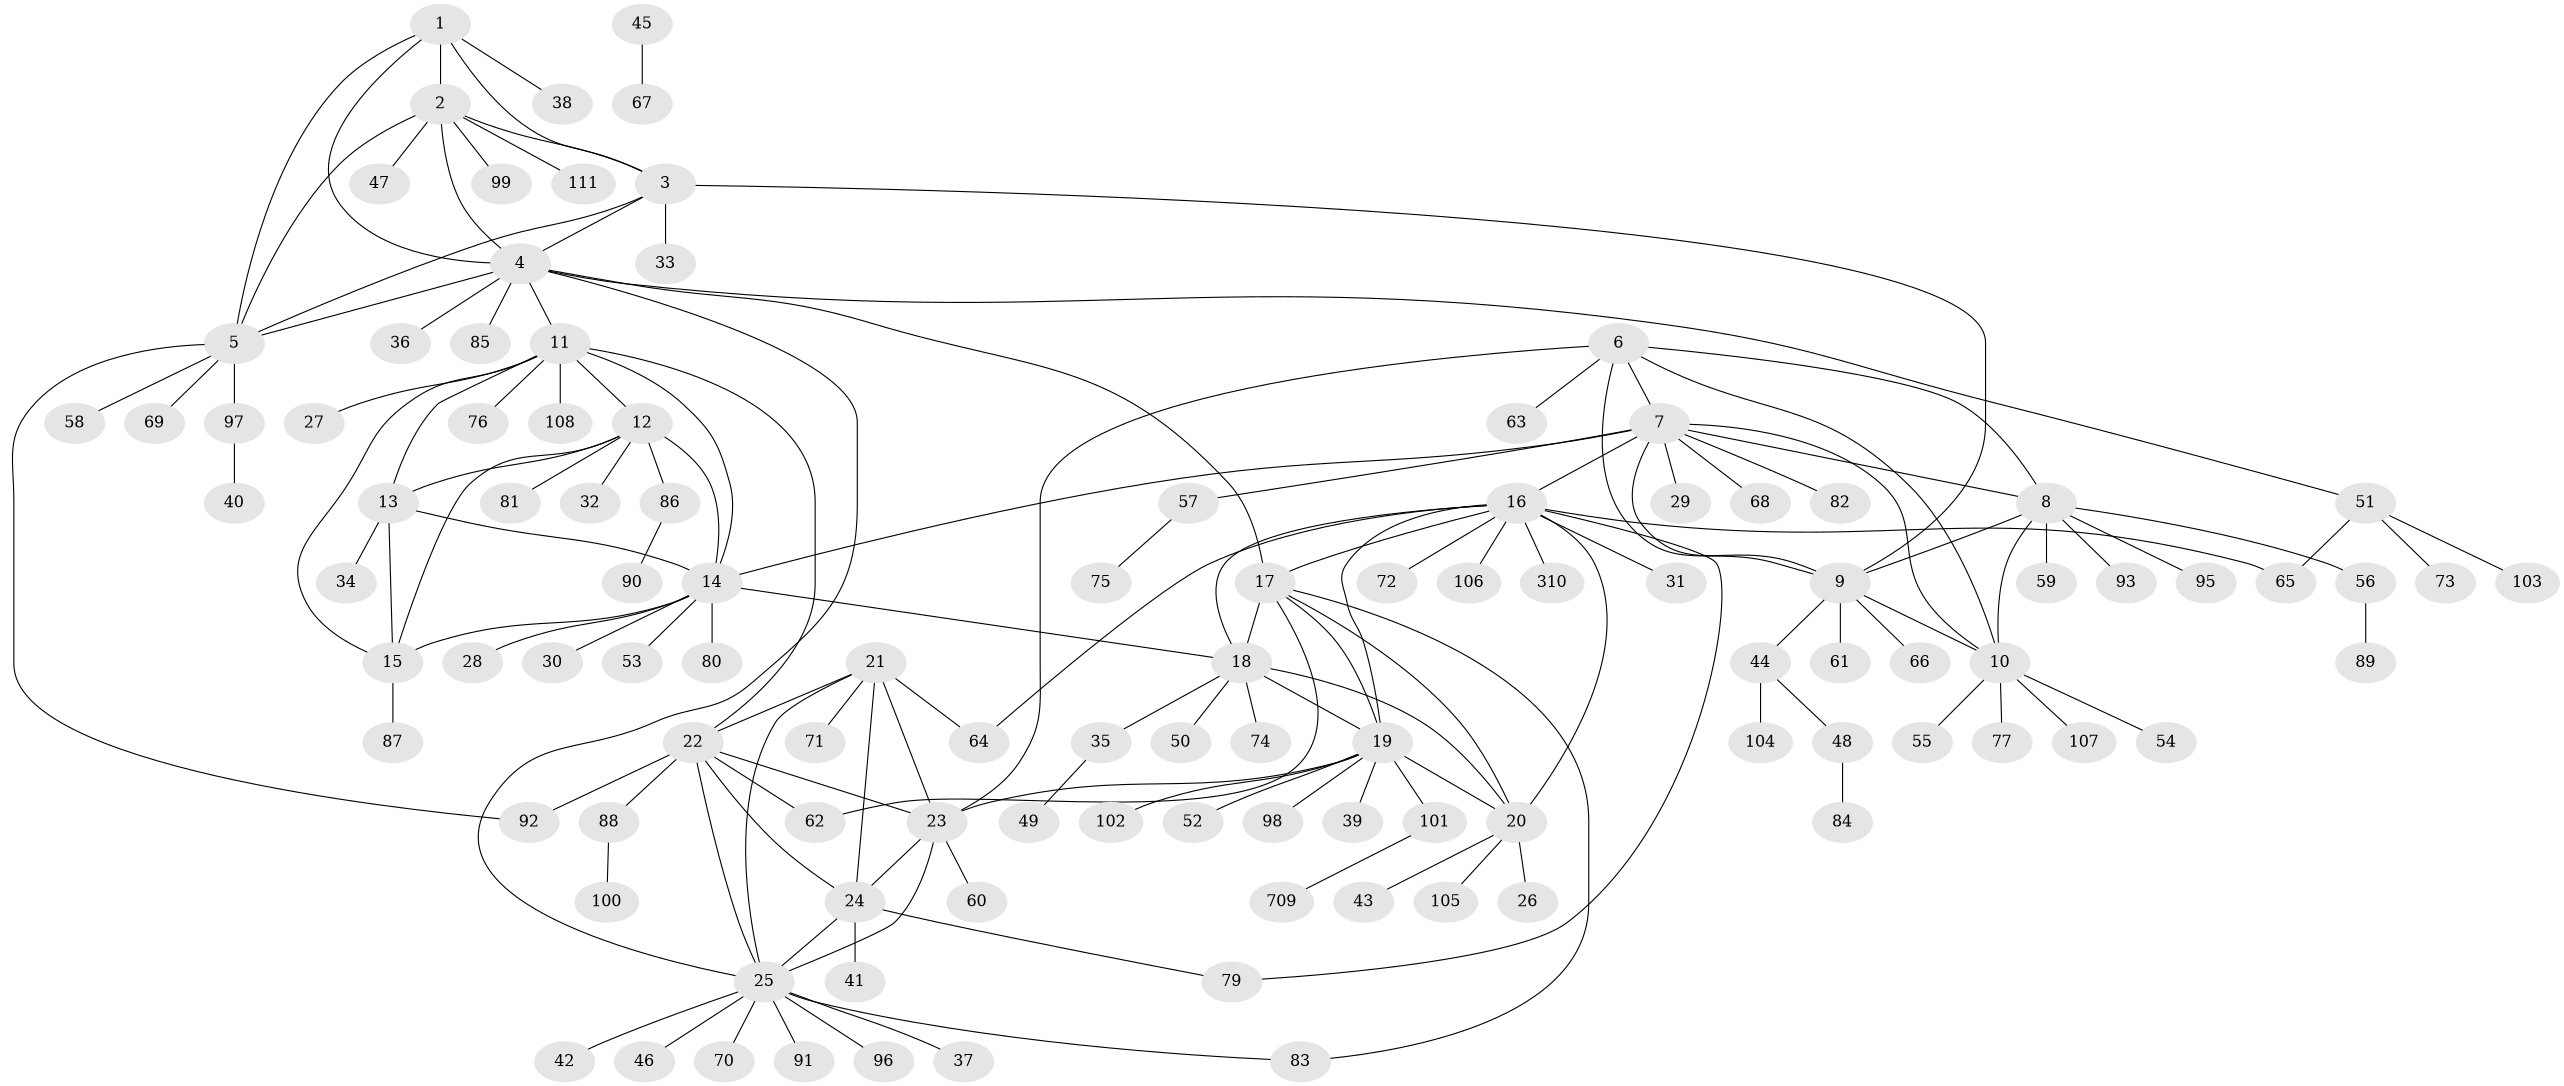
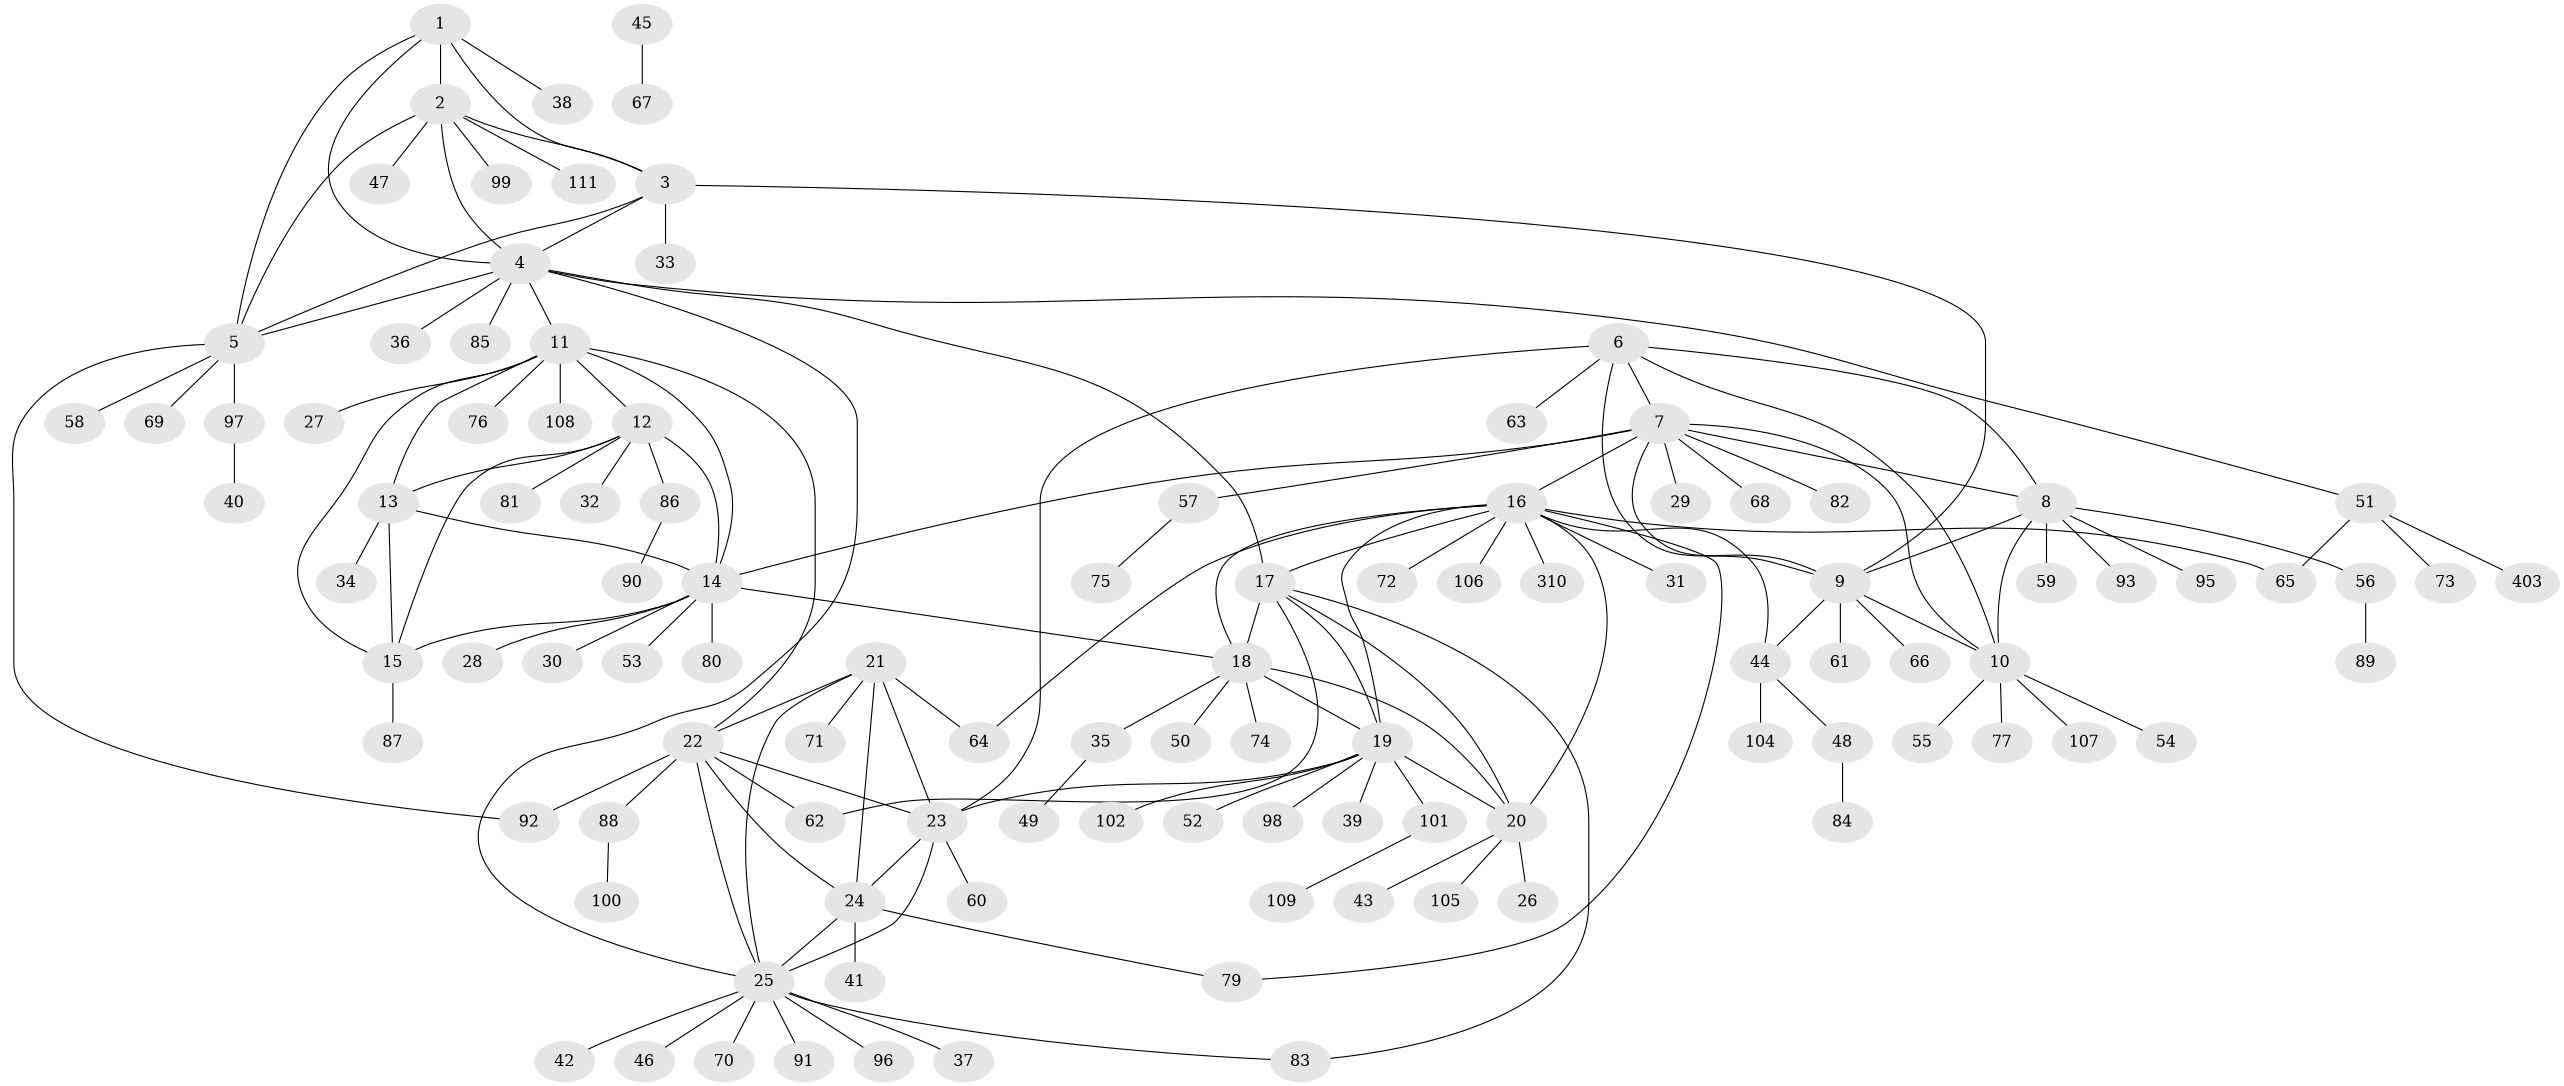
none -> (1722, 539)
(2528, 583) -> (2528, 583)
(1282, 902) -> (1282, 902)
